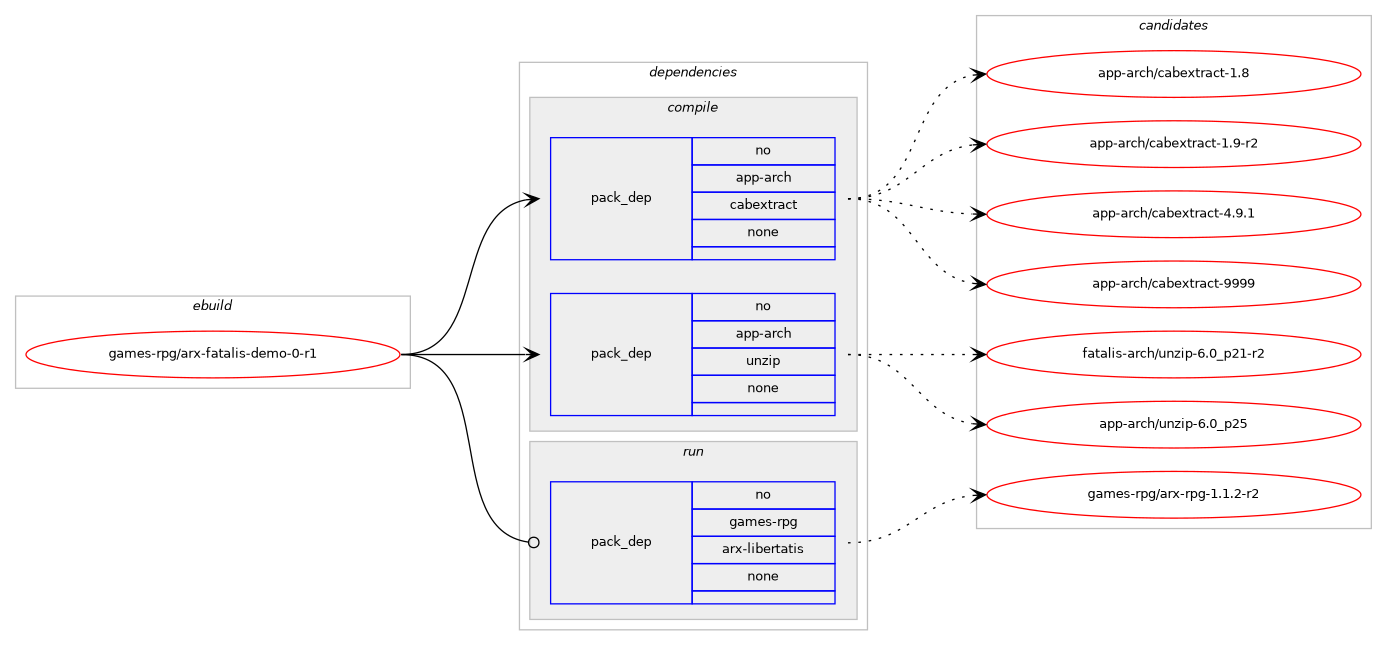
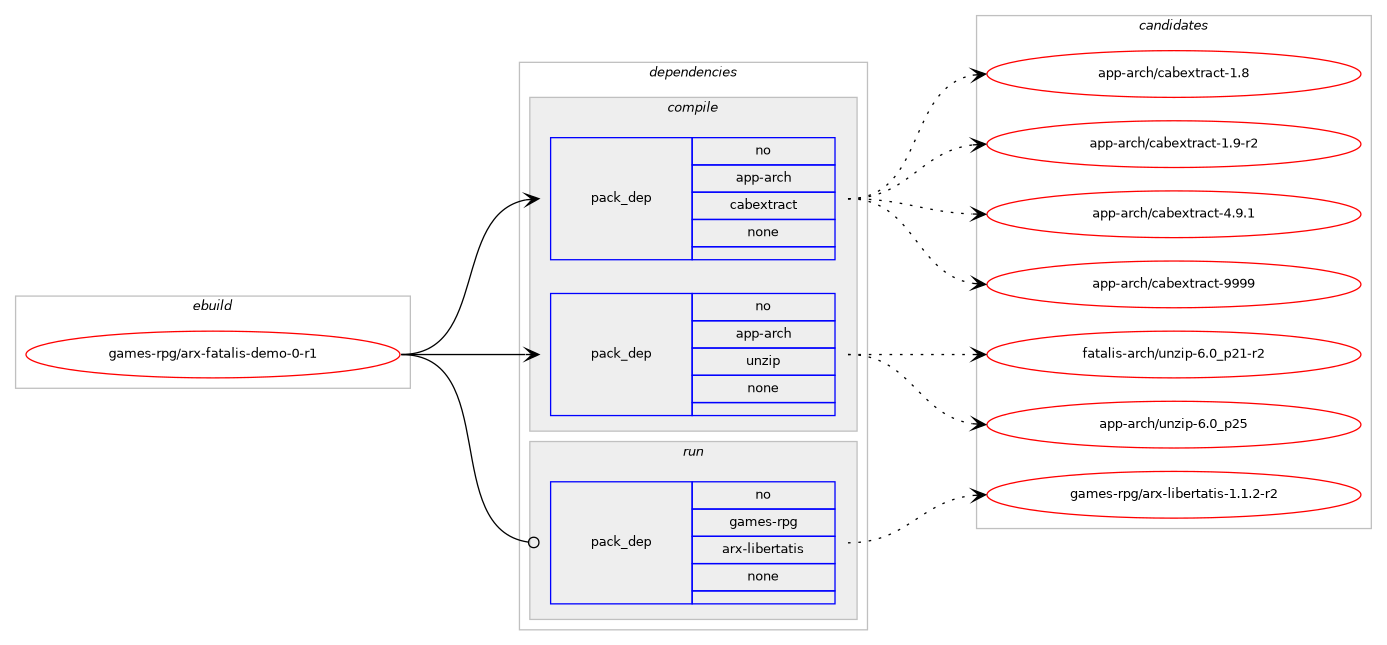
(1174, 495) -> (1174, 495)
